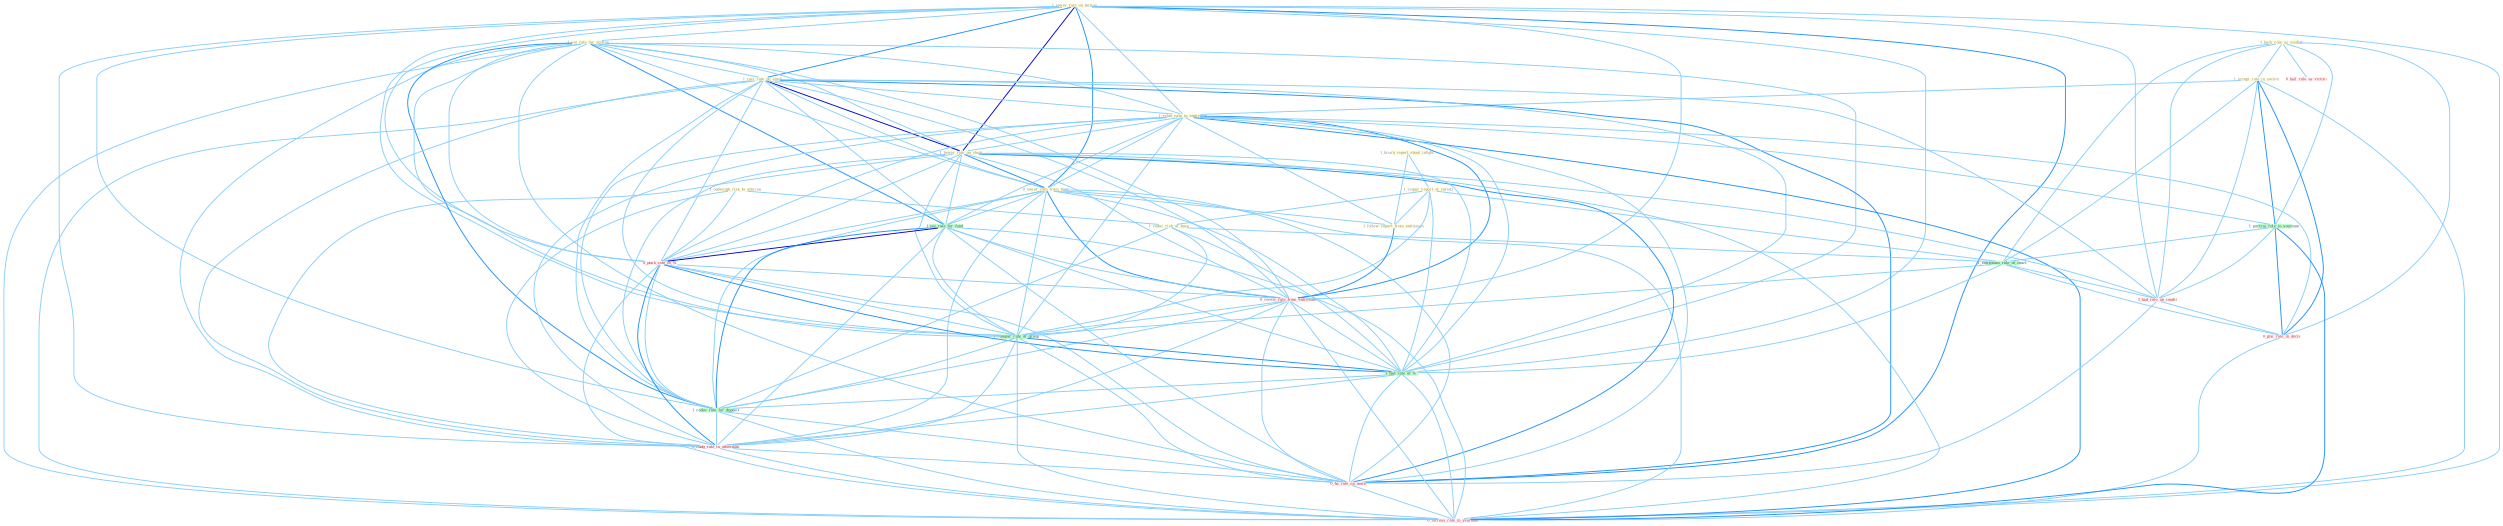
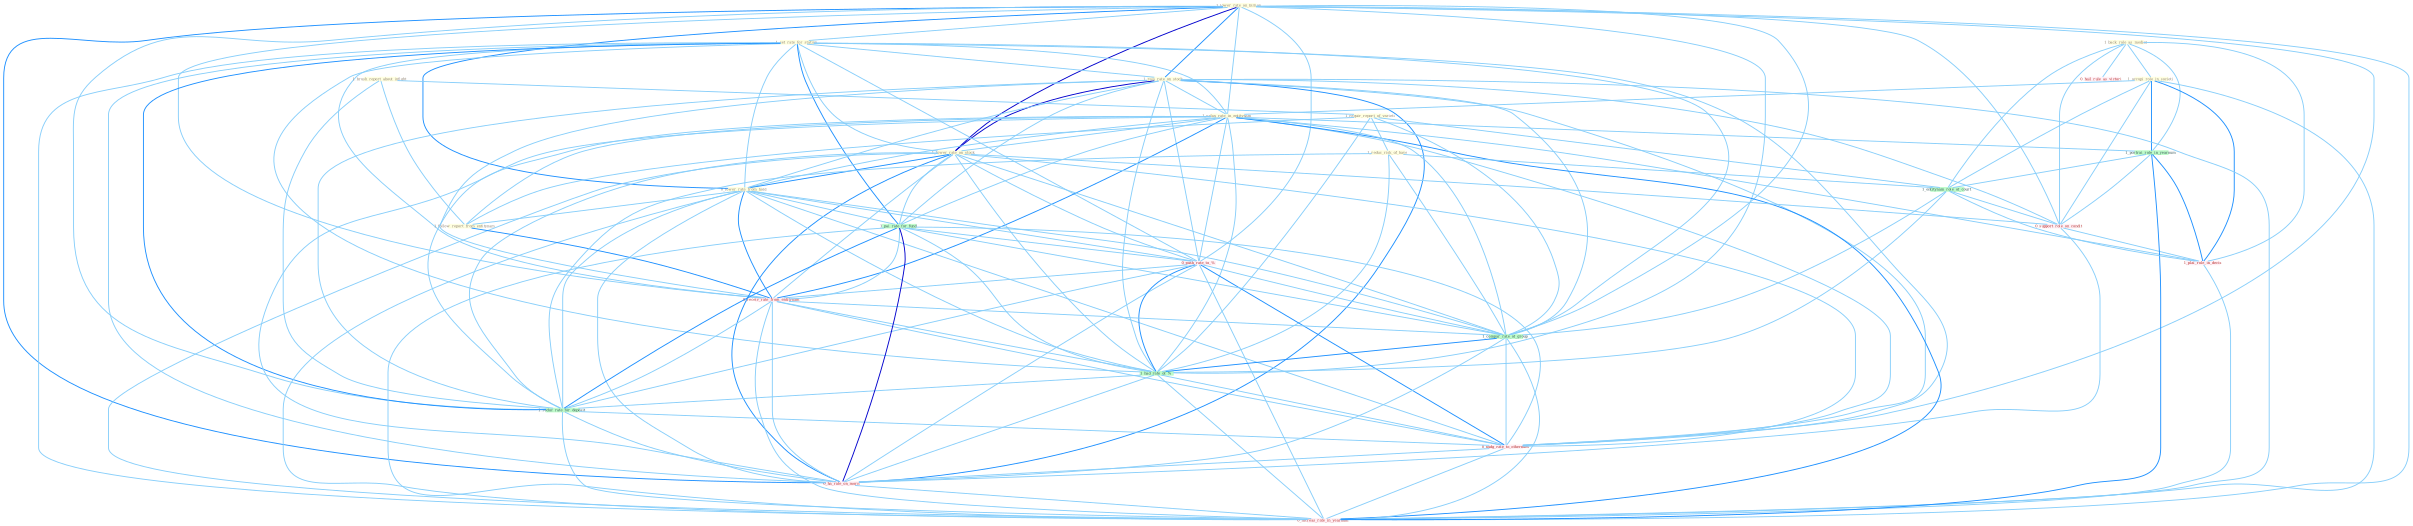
(736, 189) -> none
(762, 250) -> (1049, 245)
(2157, 300) -> (2060, 226)
(2282, 337) -> (2203, 263)
(921, 367) -> (287, 327)
(1150, 372) -> (883, 363)
